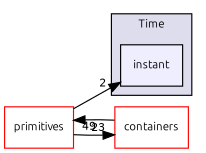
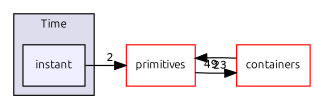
(92, 98) -> (101, 65)
